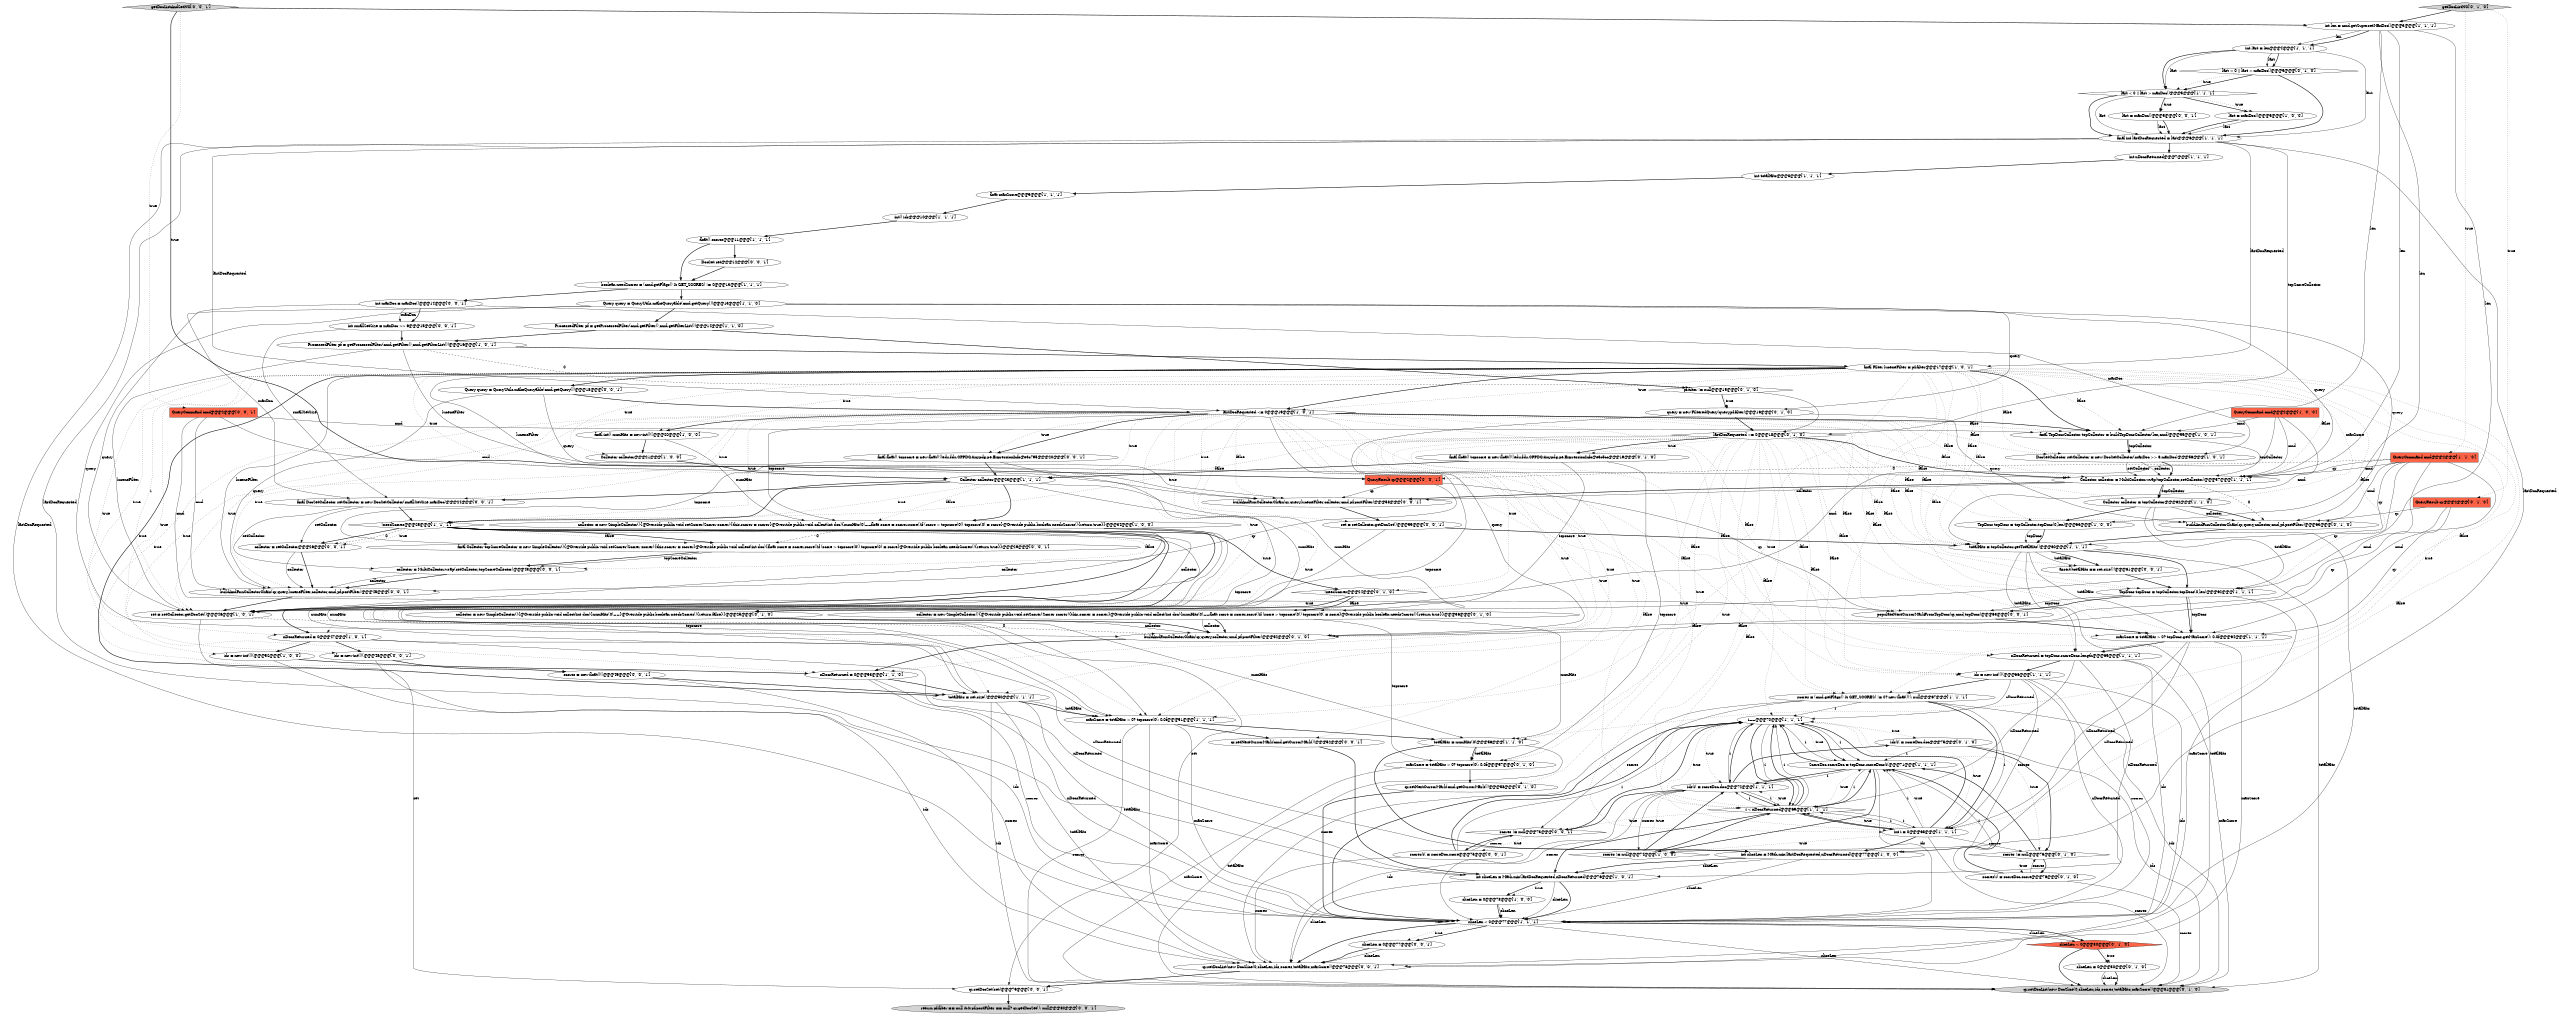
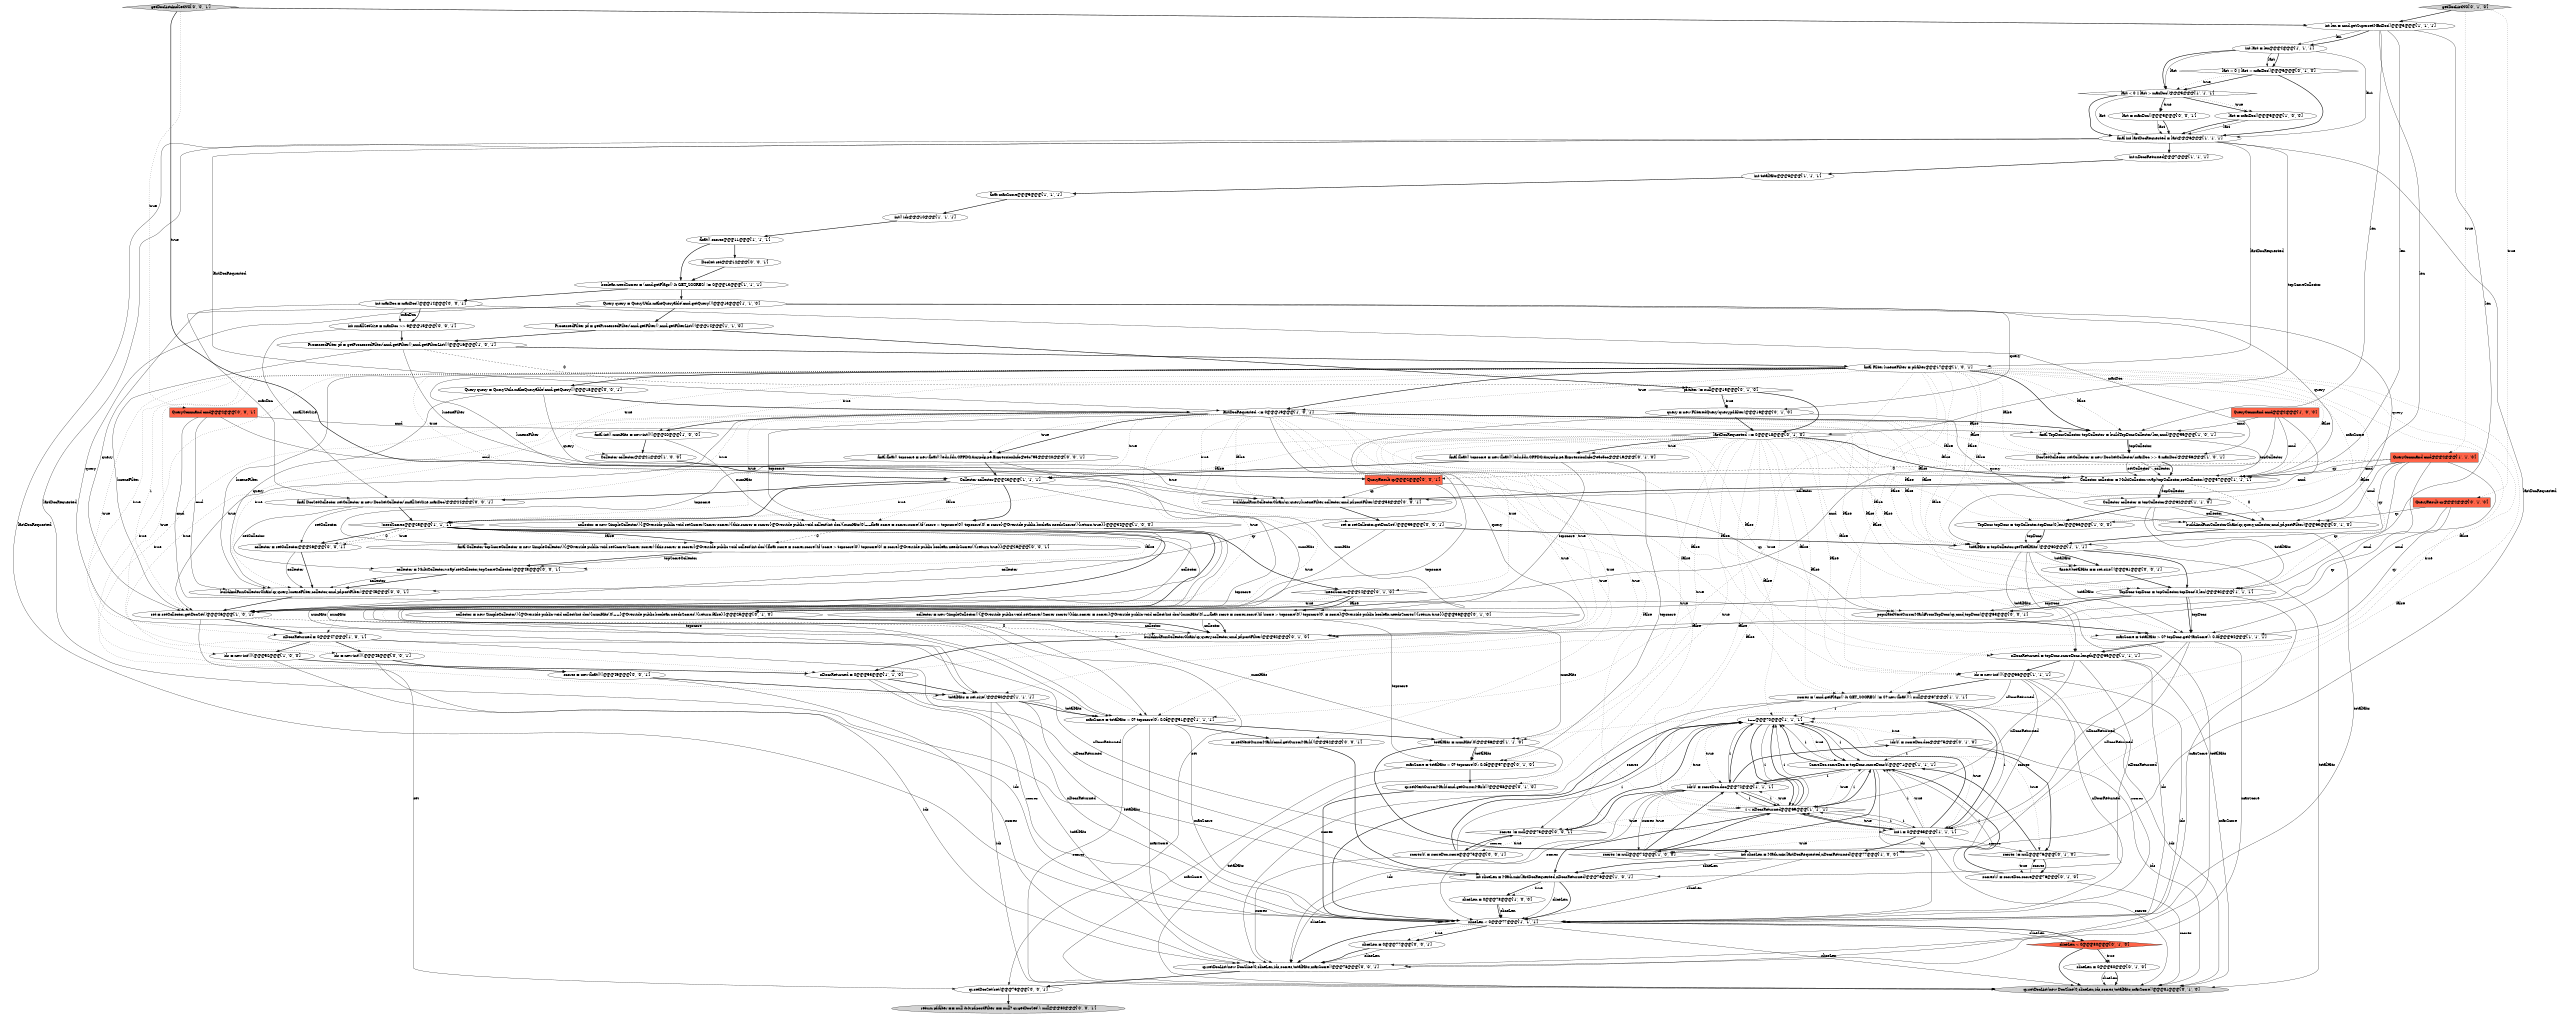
(338, 377) -> (338, 377)
(1810, 403) -> (1810, 403)
(623, 473) -> (623, 473)
(1126, 595) -> (255, 625)
(631, 607) -> none
